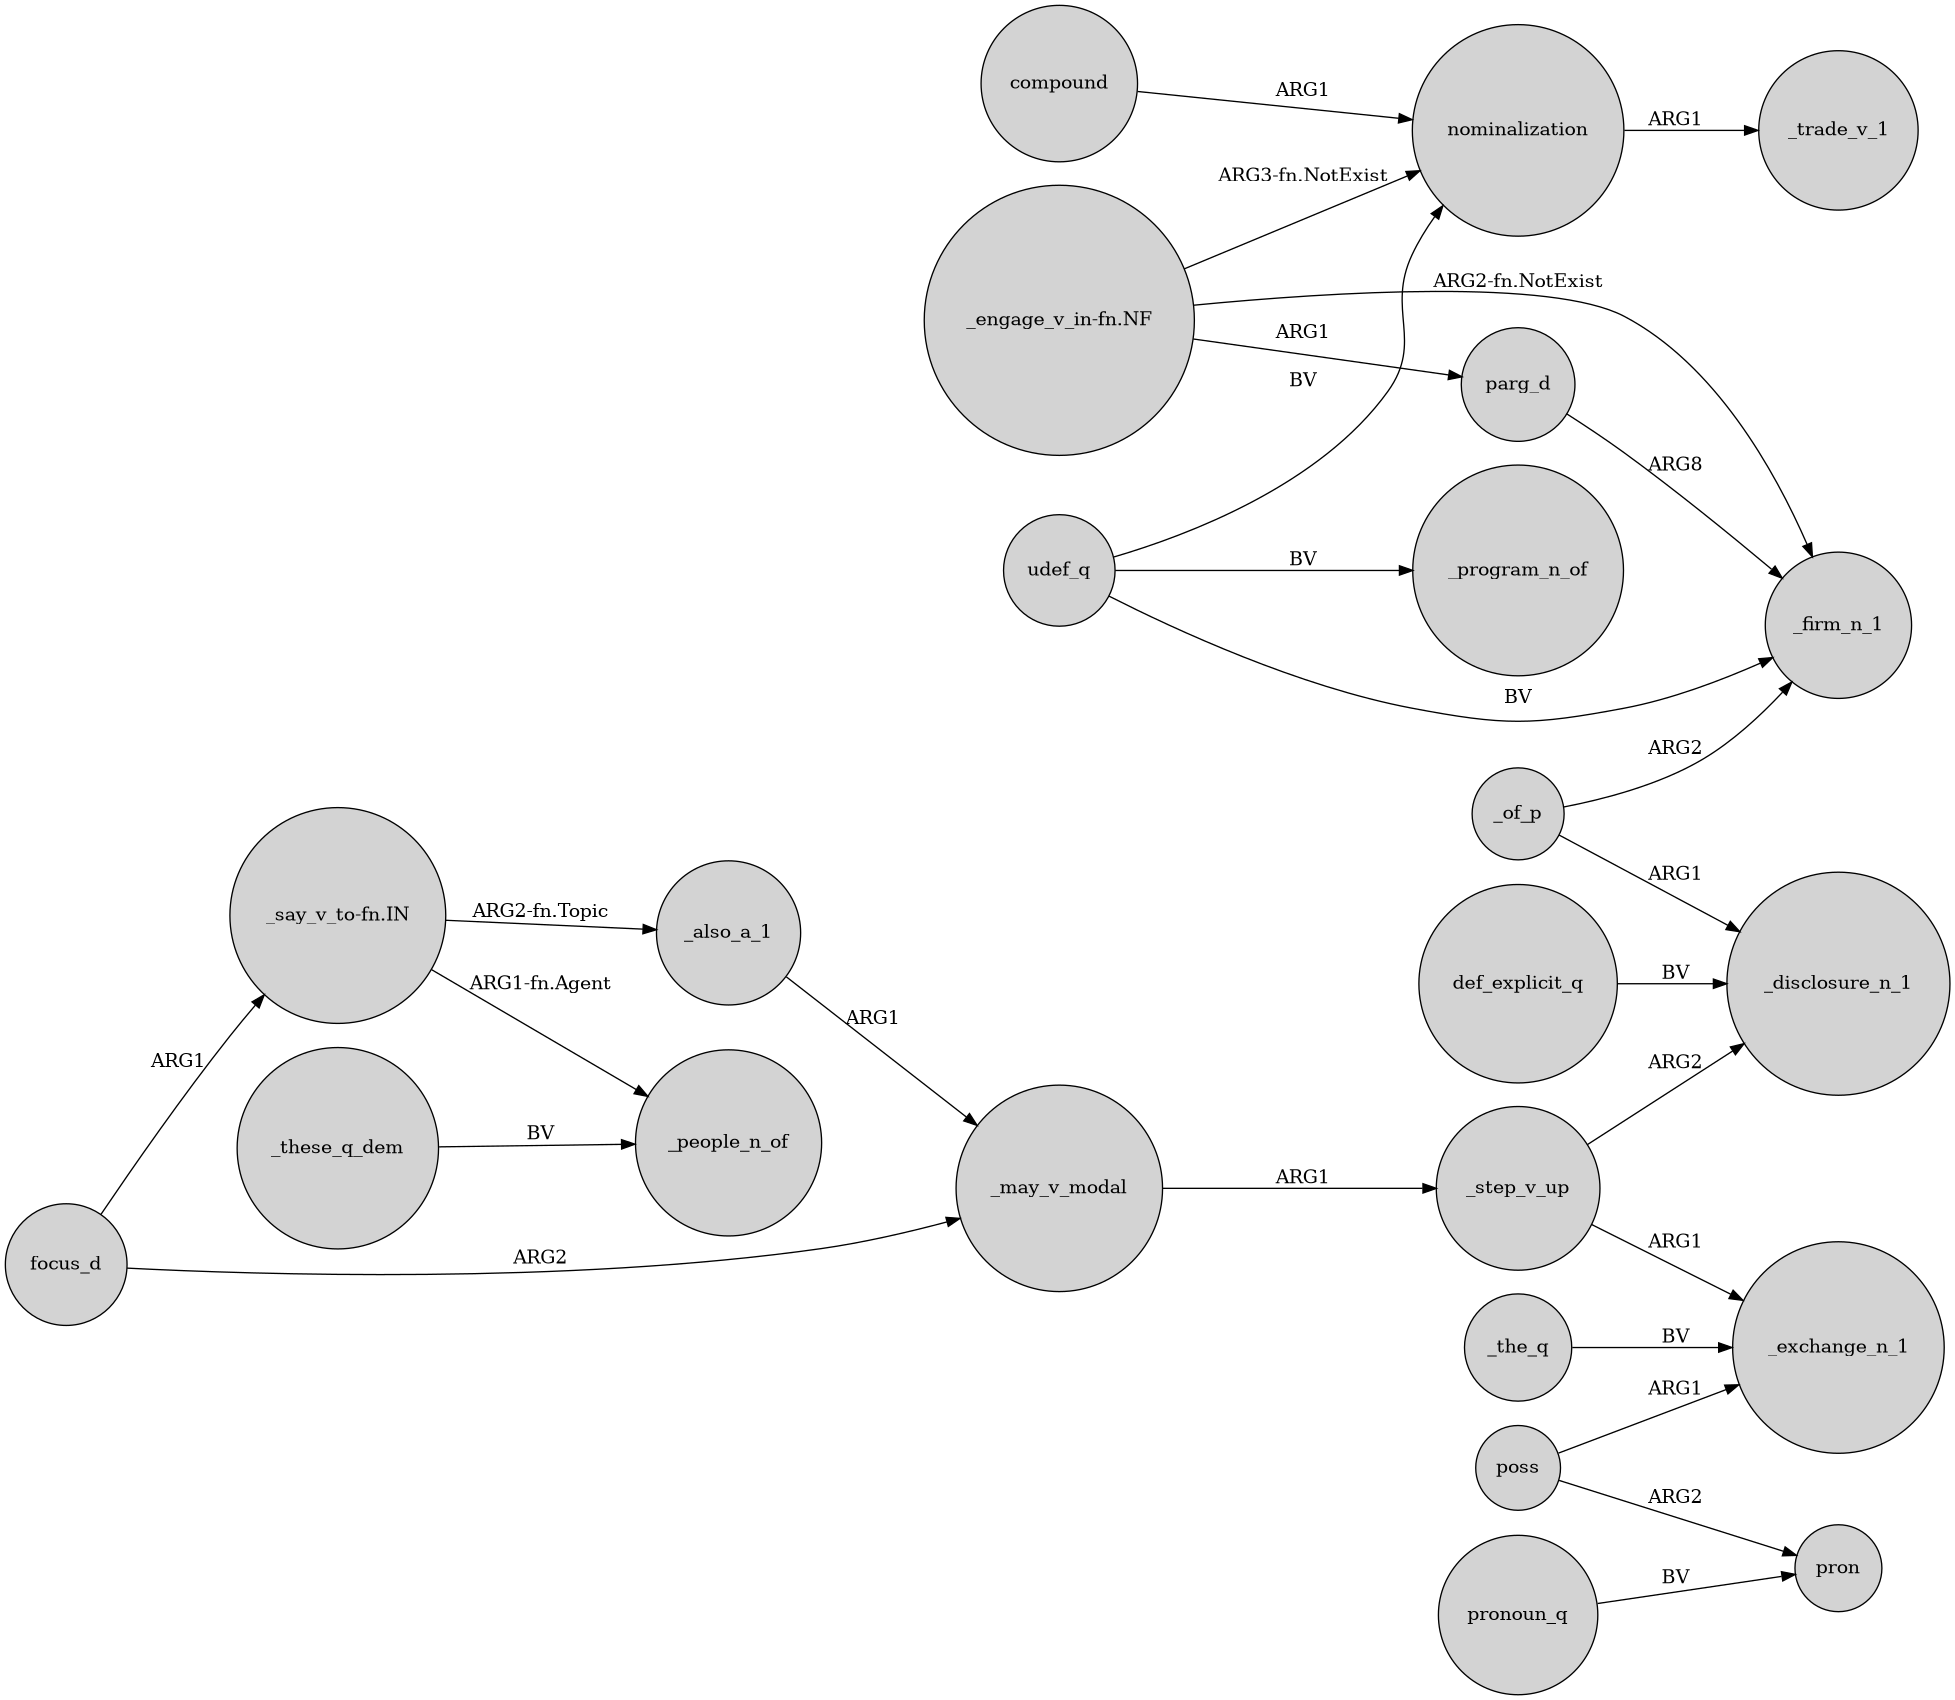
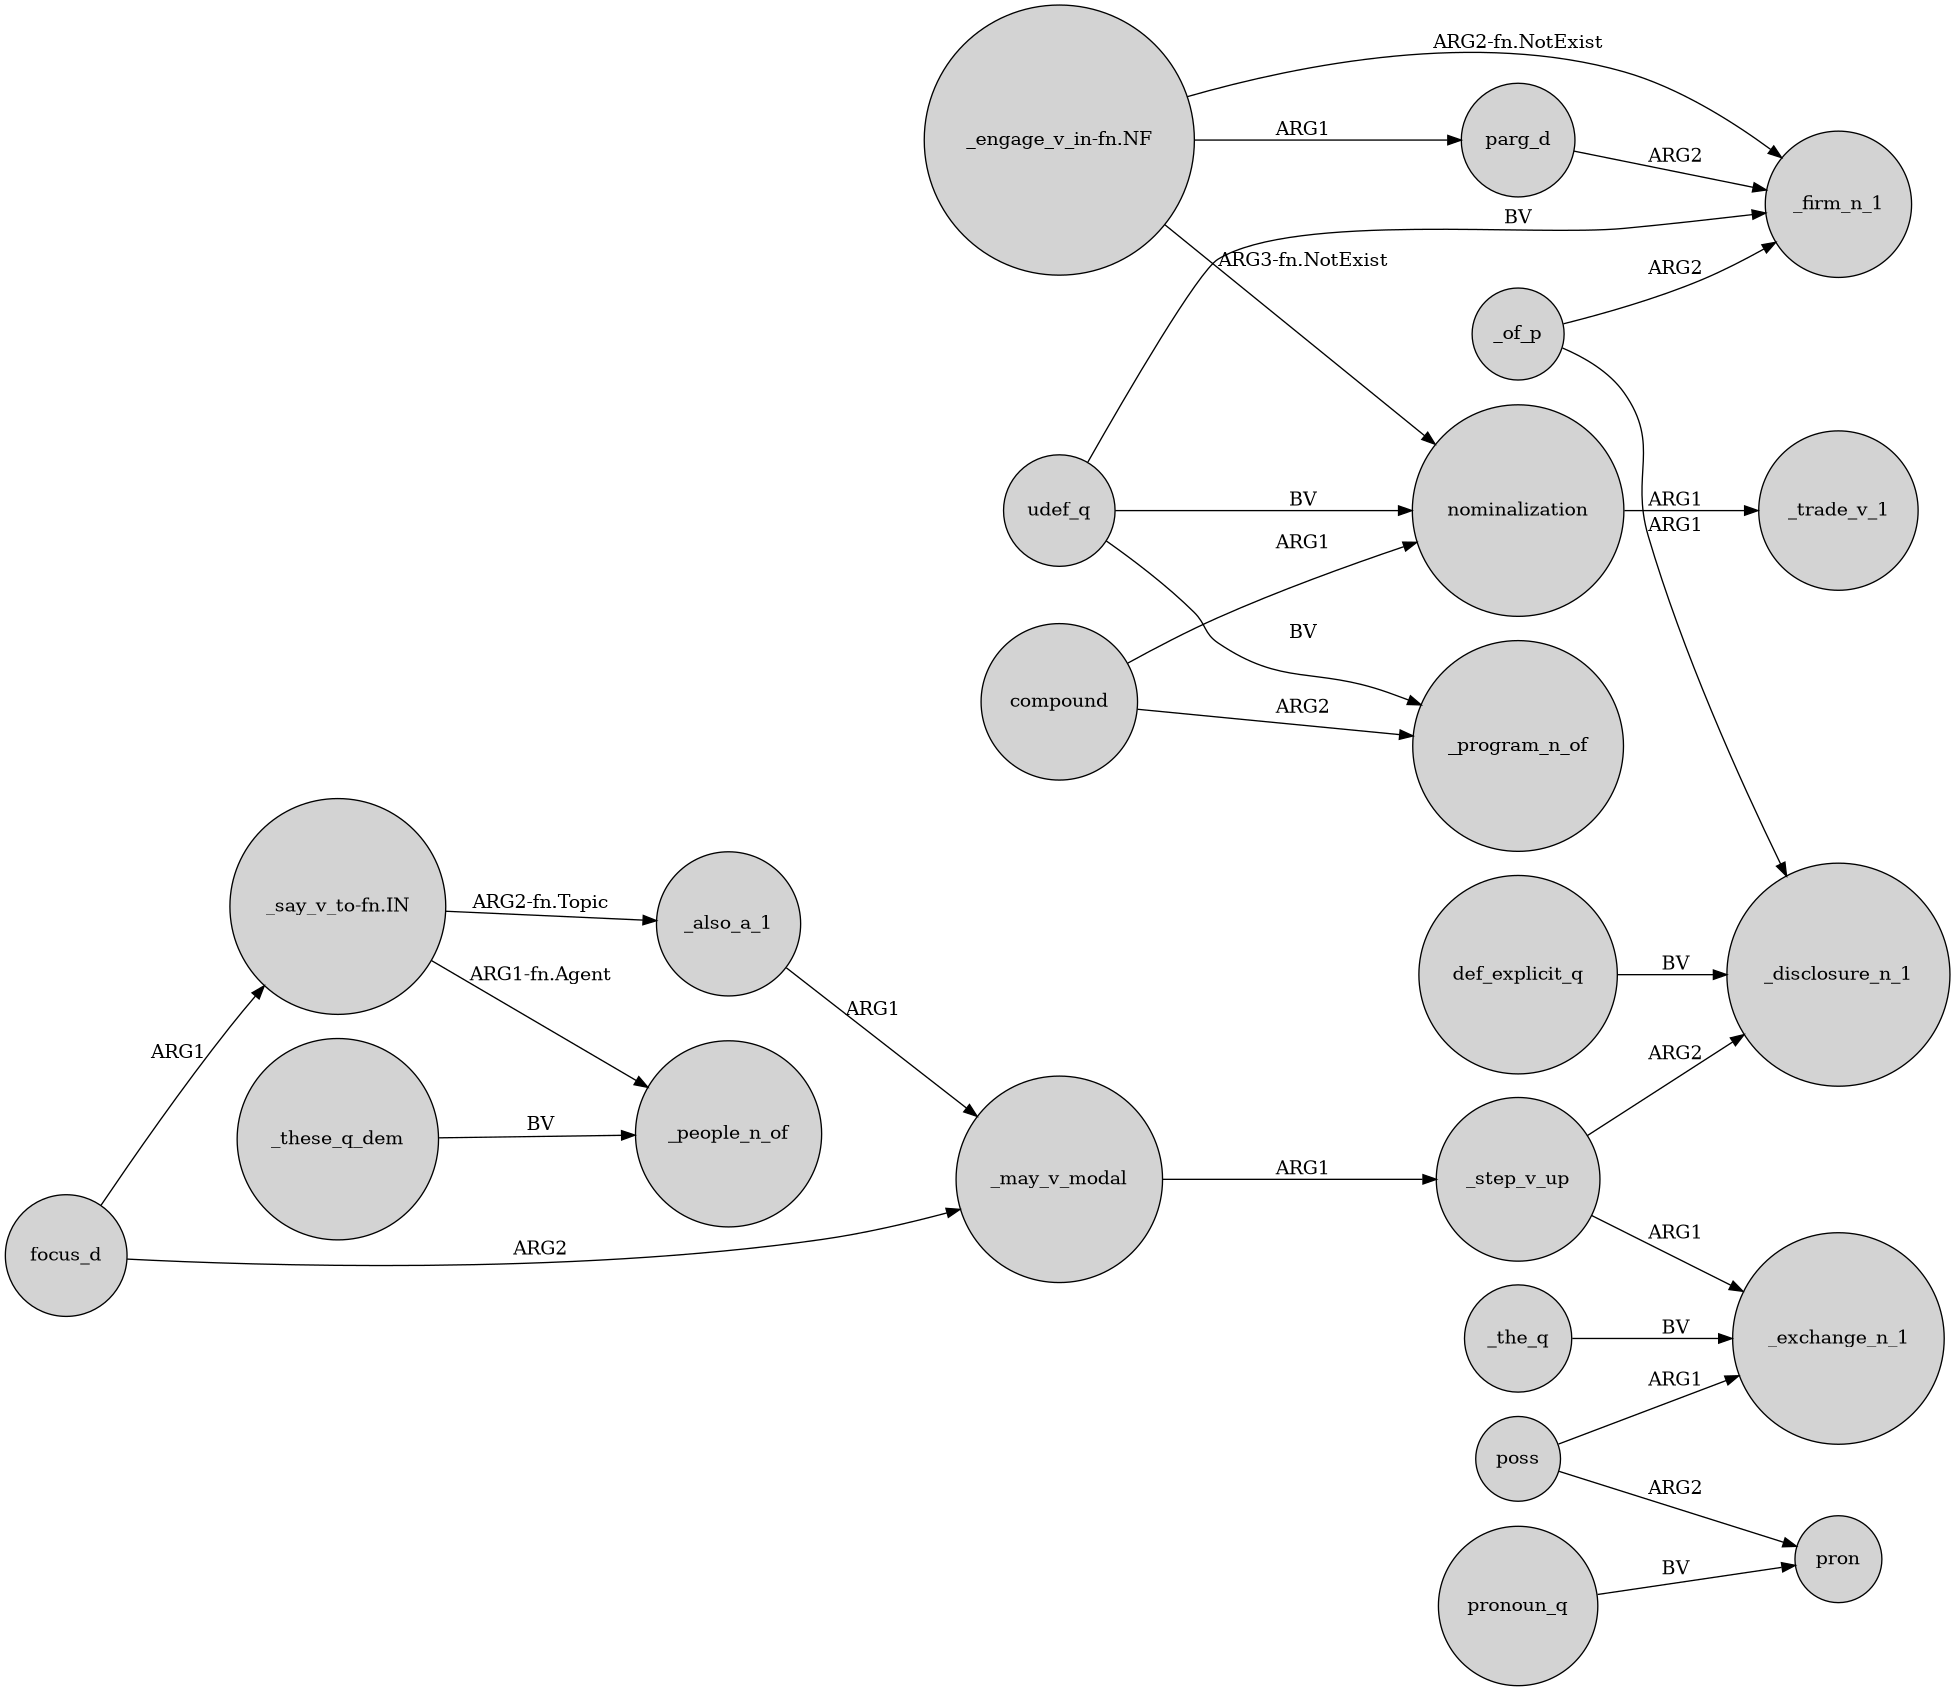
(1676, 465) -> (1676, 157)
none -> (1269, 722)
